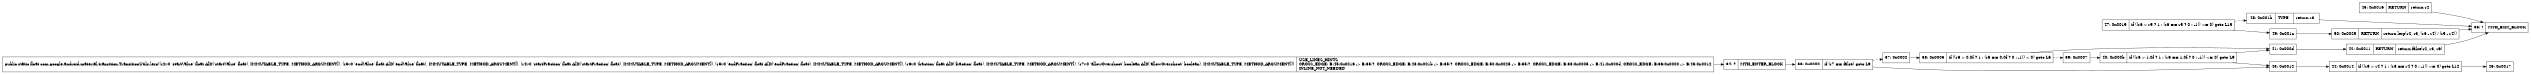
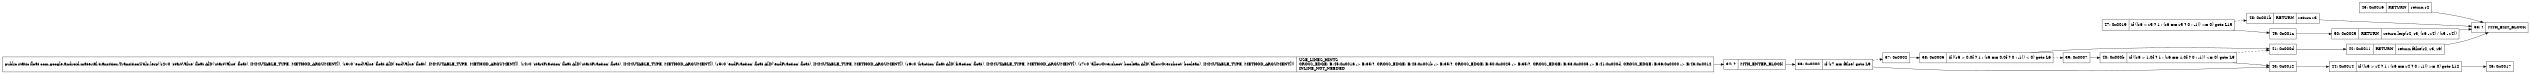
(2283, 18) -> (2285, 18)
(2251, 52) -> (2251, 52)
